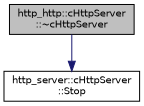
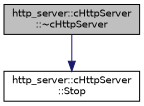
(72, 19) -> (72, 19)
